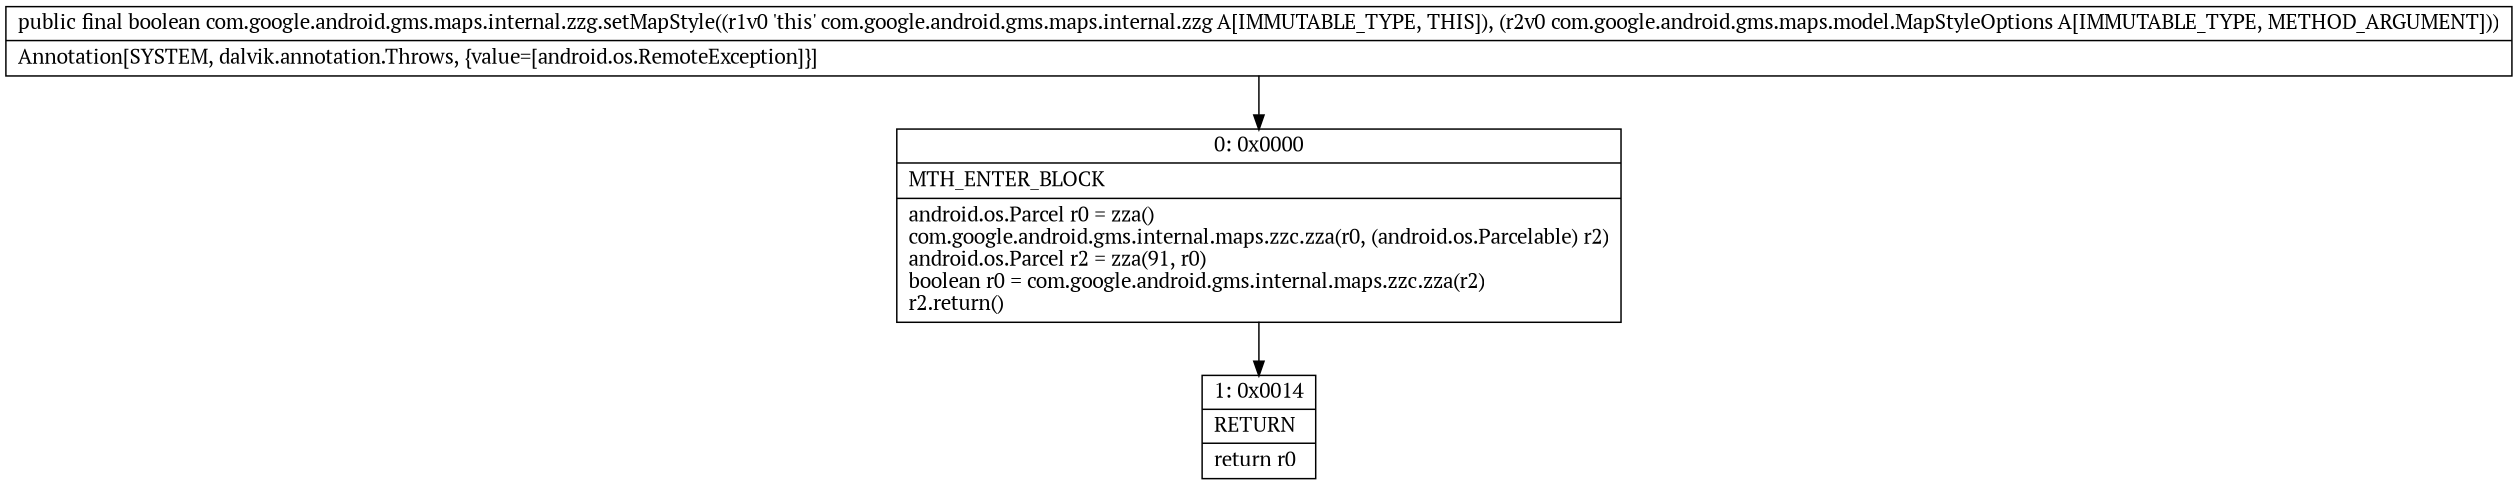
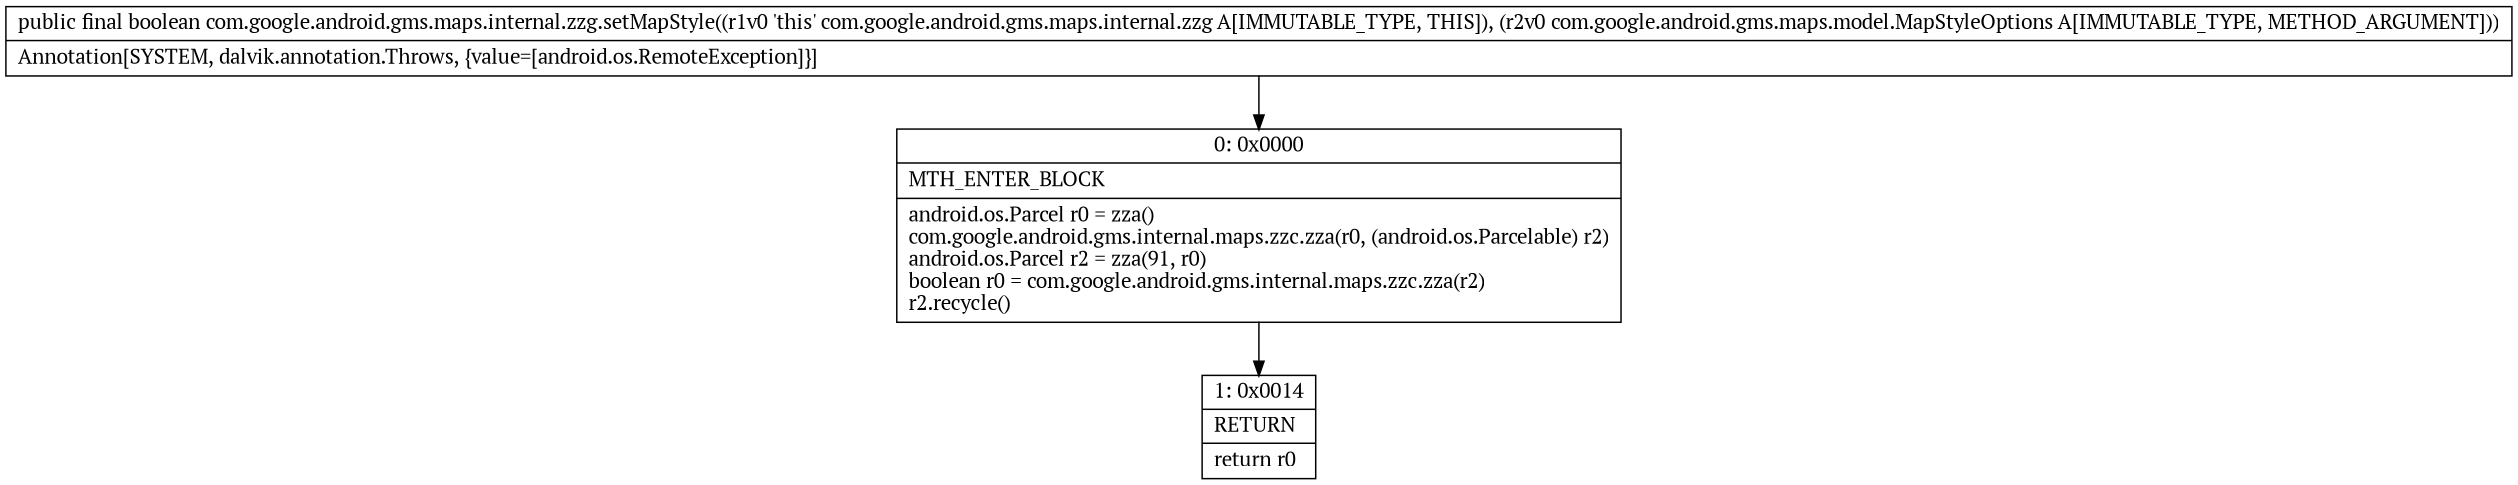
(957, 304) -> (960, 304)
